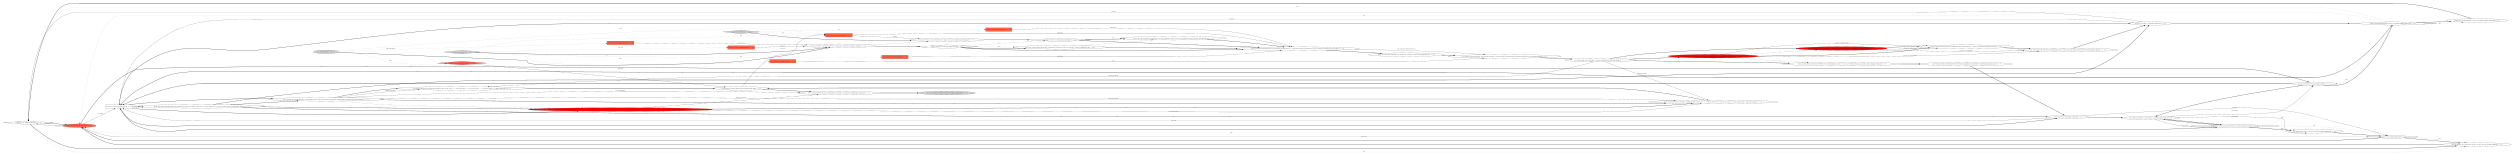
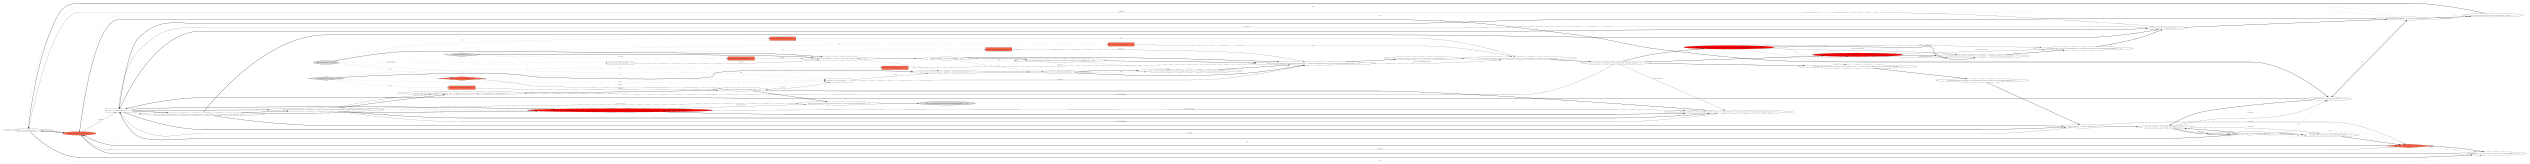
(839, 35) -> (839, 81)
none -> (783, 39)
(620, 43) -> (620, 63)
none -> (462, 88)
(2393, 137) -> (2409, 146)
